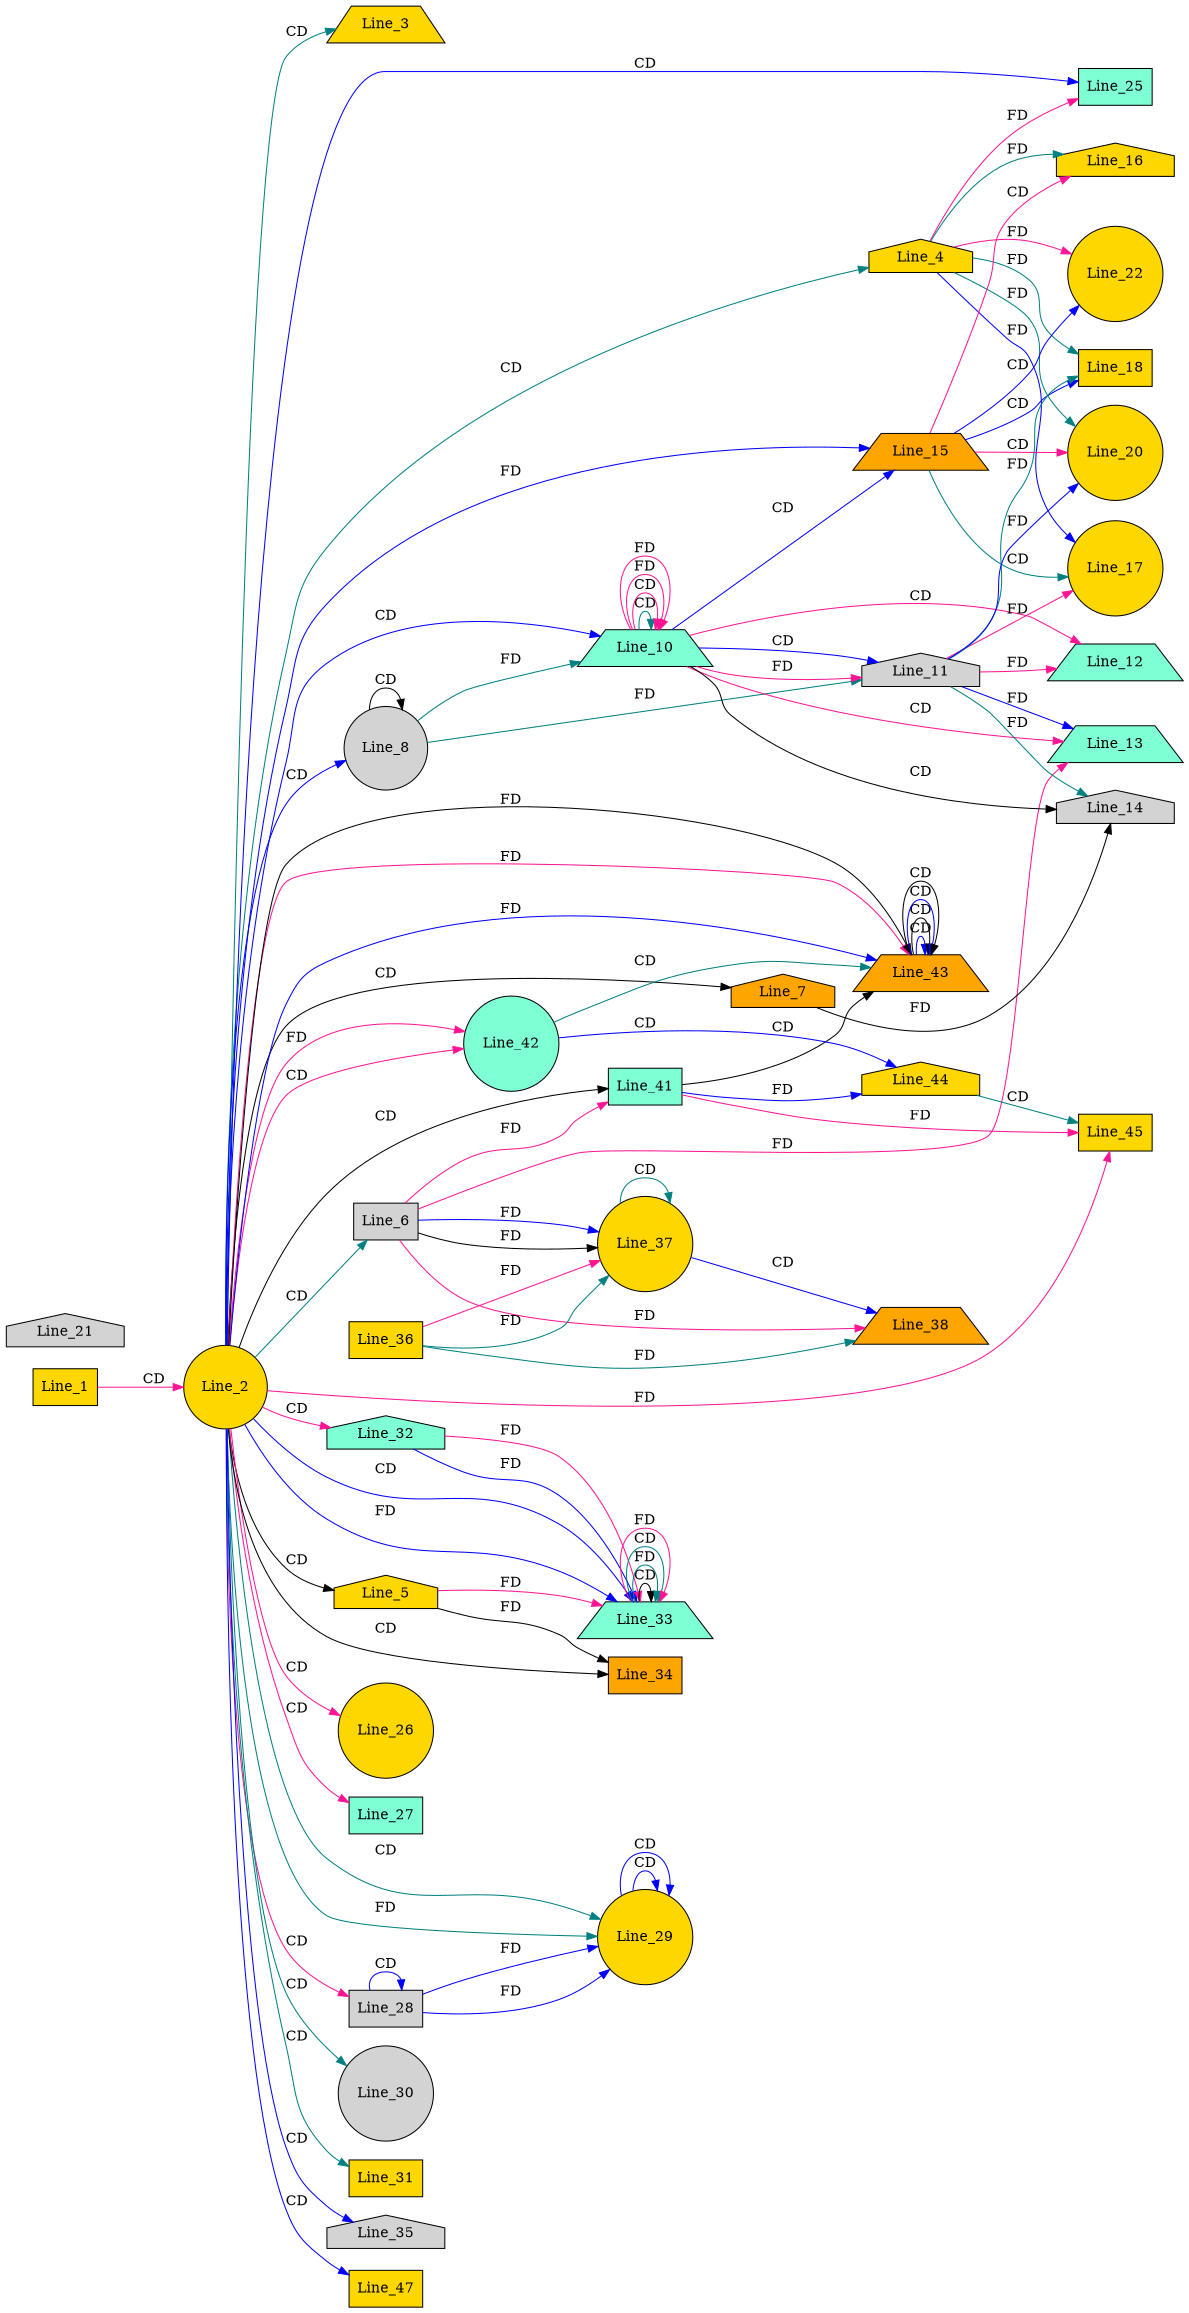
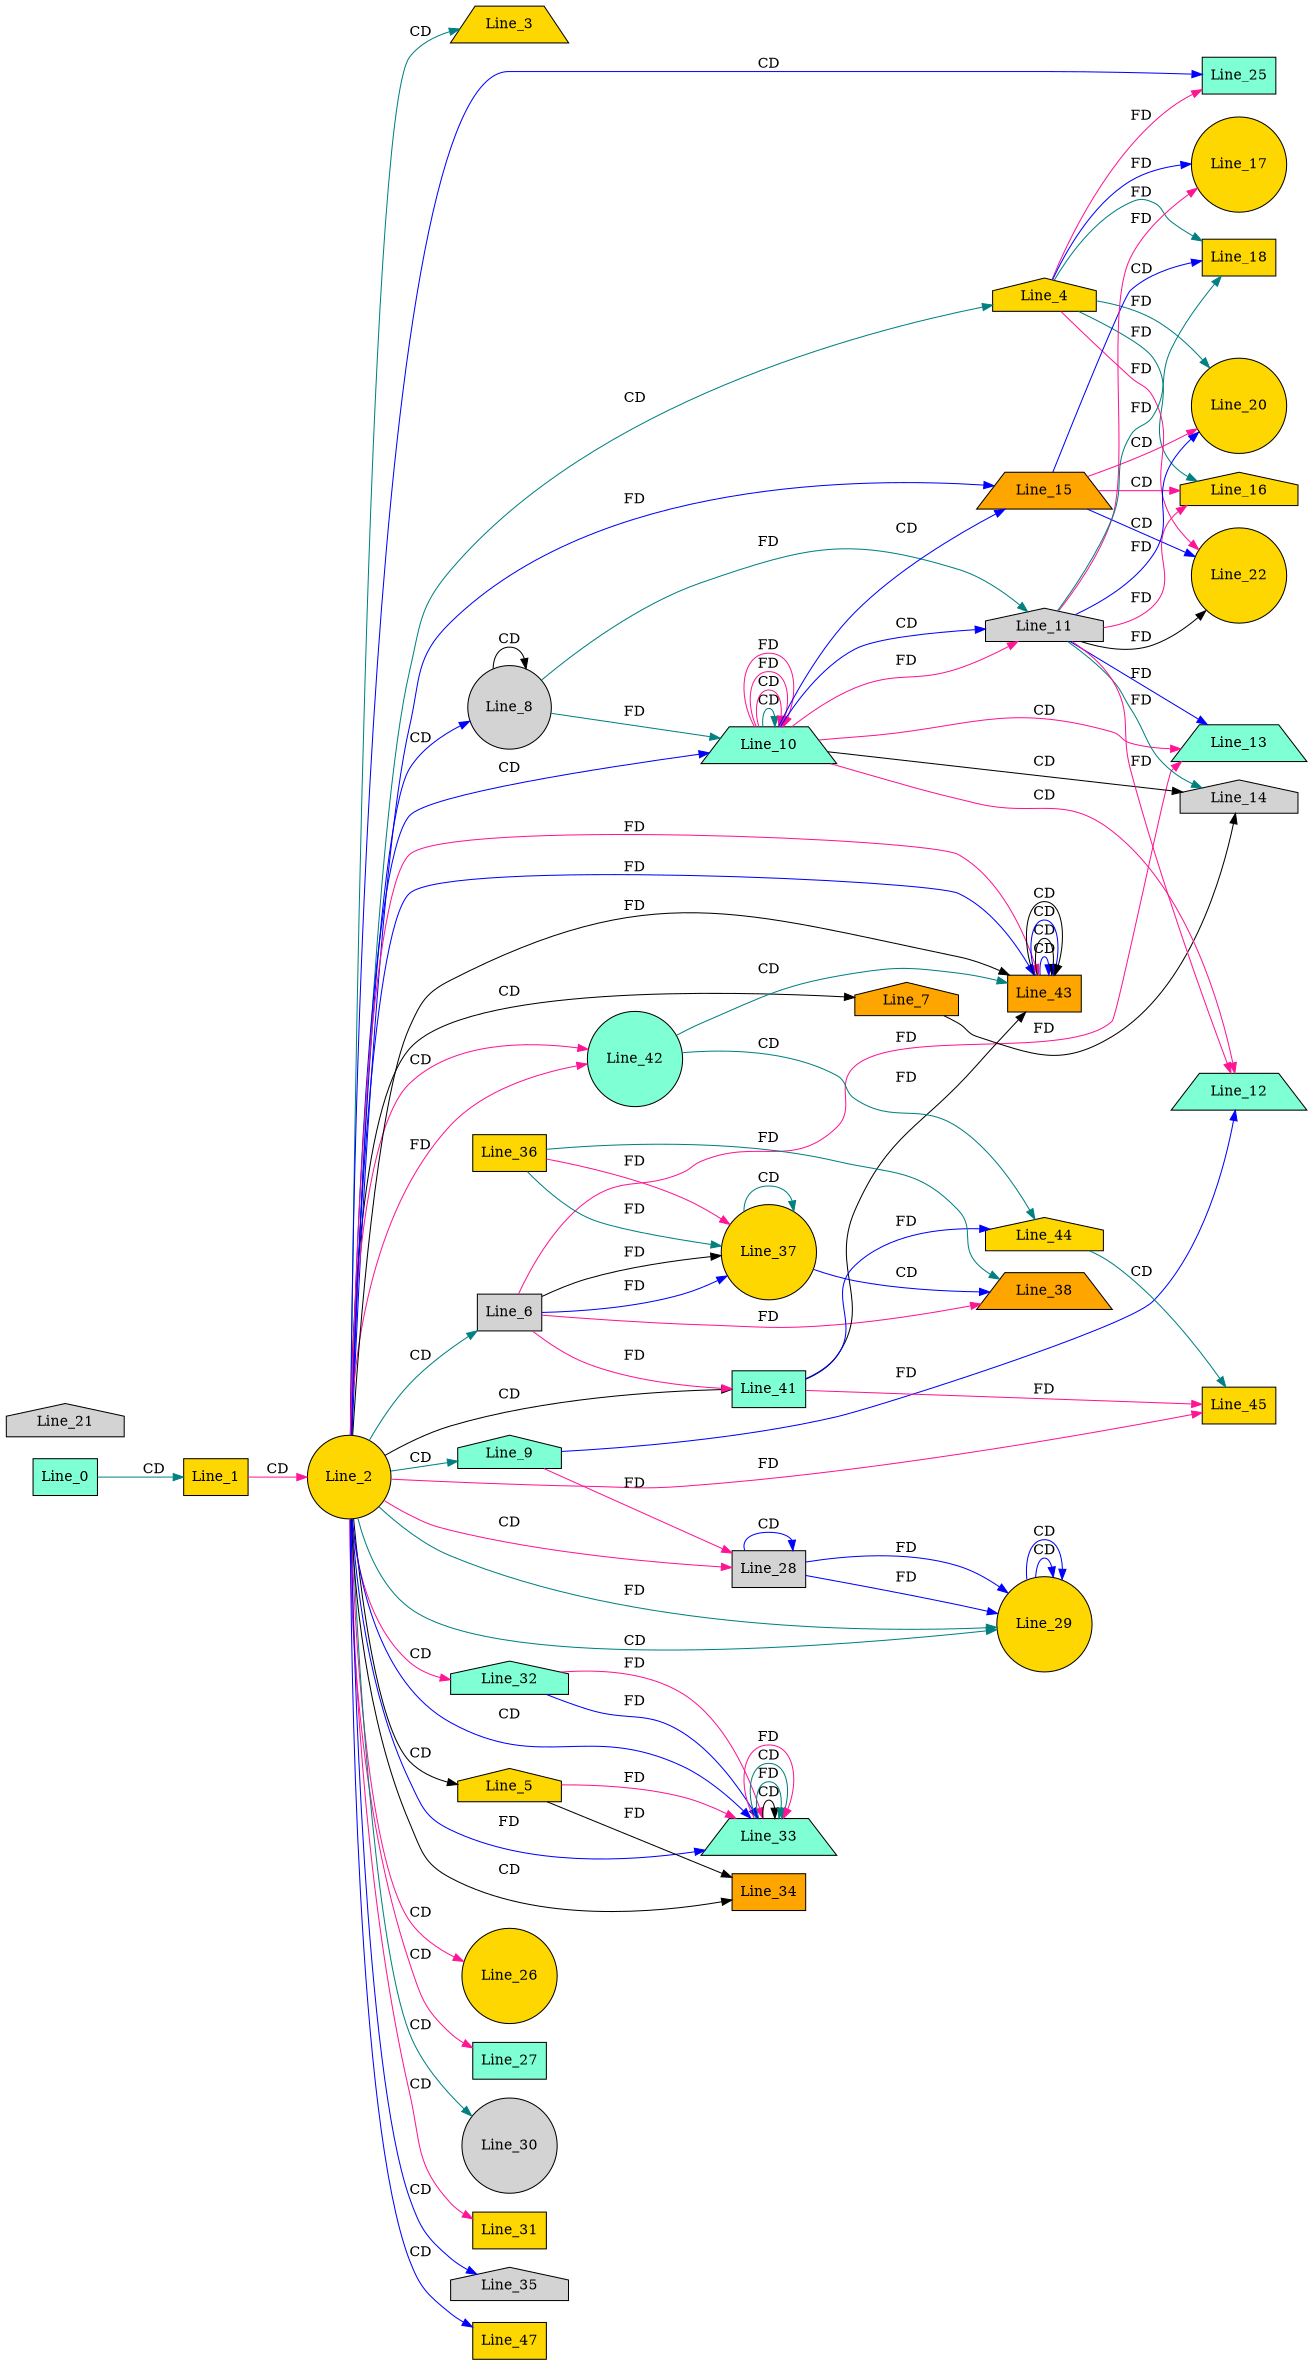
(977, 545) -> none
none -> (1164, 585)
none -> (1143, 648)
(921, 973) -> (1044, 994)
(783, 1028) -> (907, 1078)
(725, 1032) -> (869, 1106)
none -> (510, 1454)
none -> (65, 1477)
(271, 1972) -> (386, 1964)
